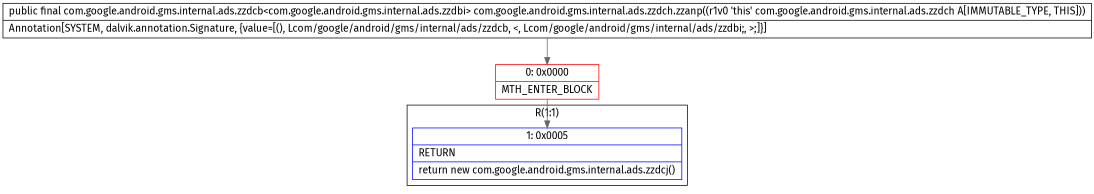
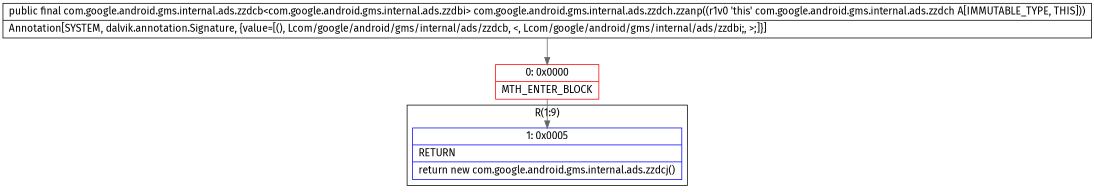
(547, 114) -> (547, 114)
